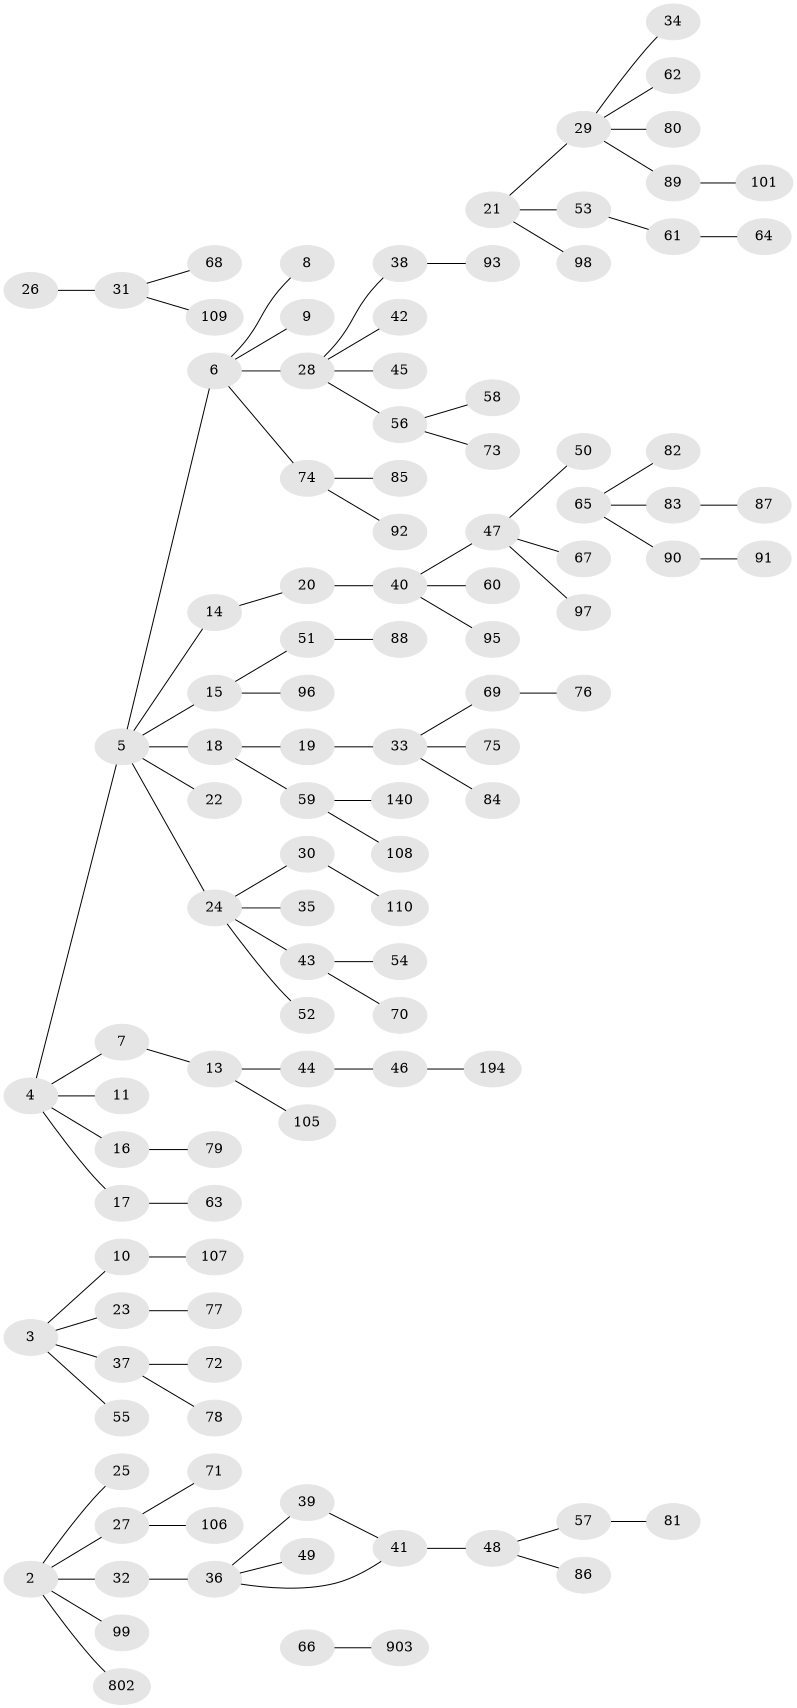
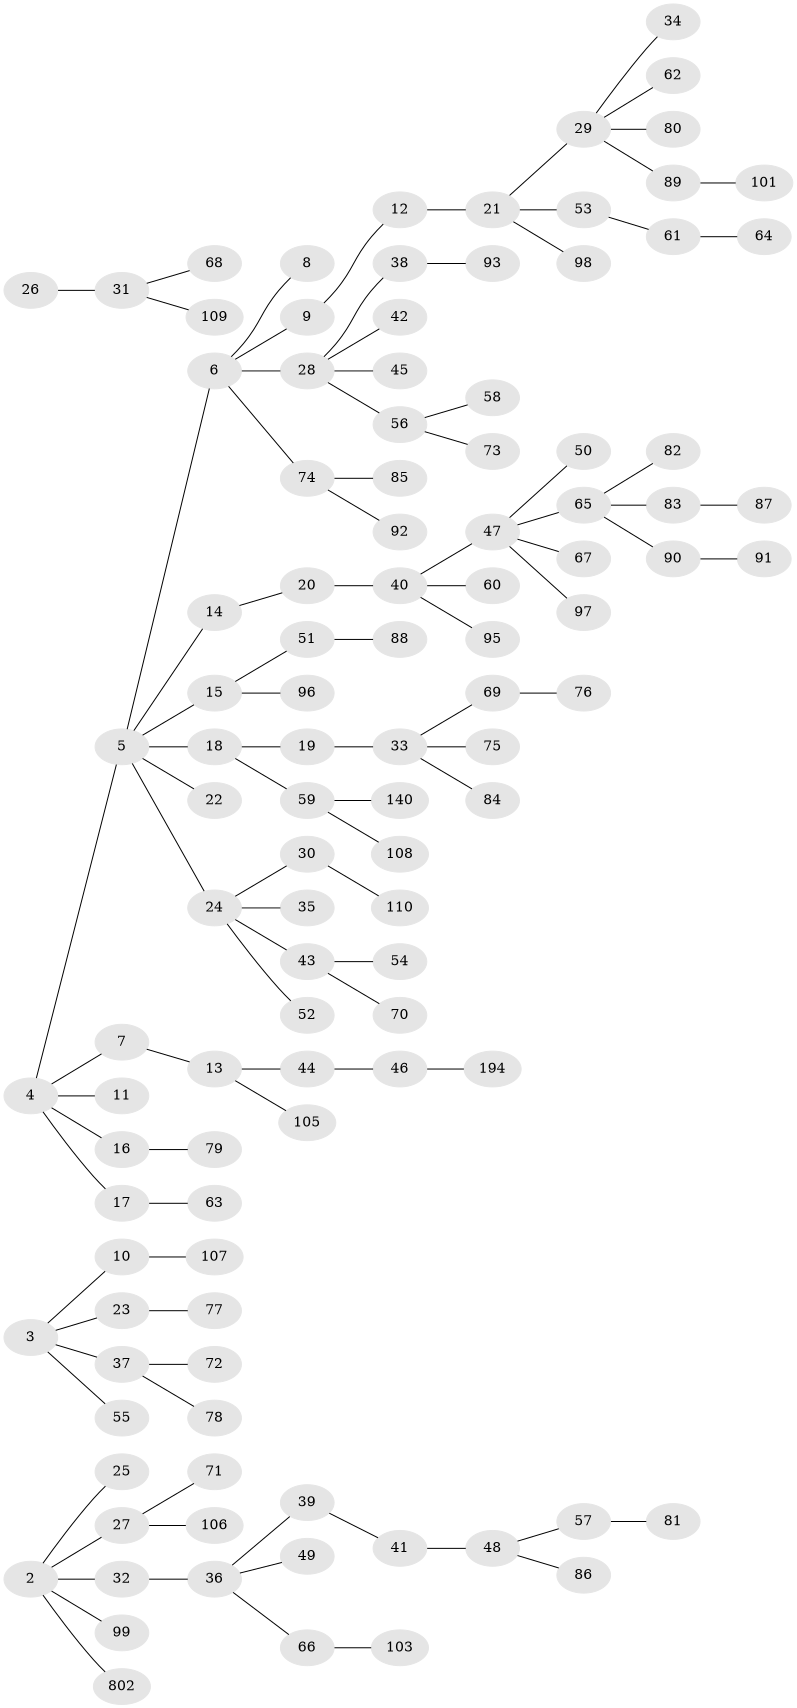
none -> (400, 210)
none -> (538, 519)
(314, 1587) -> (261, 1614)
(400, 1648) -> (400, 1648)
